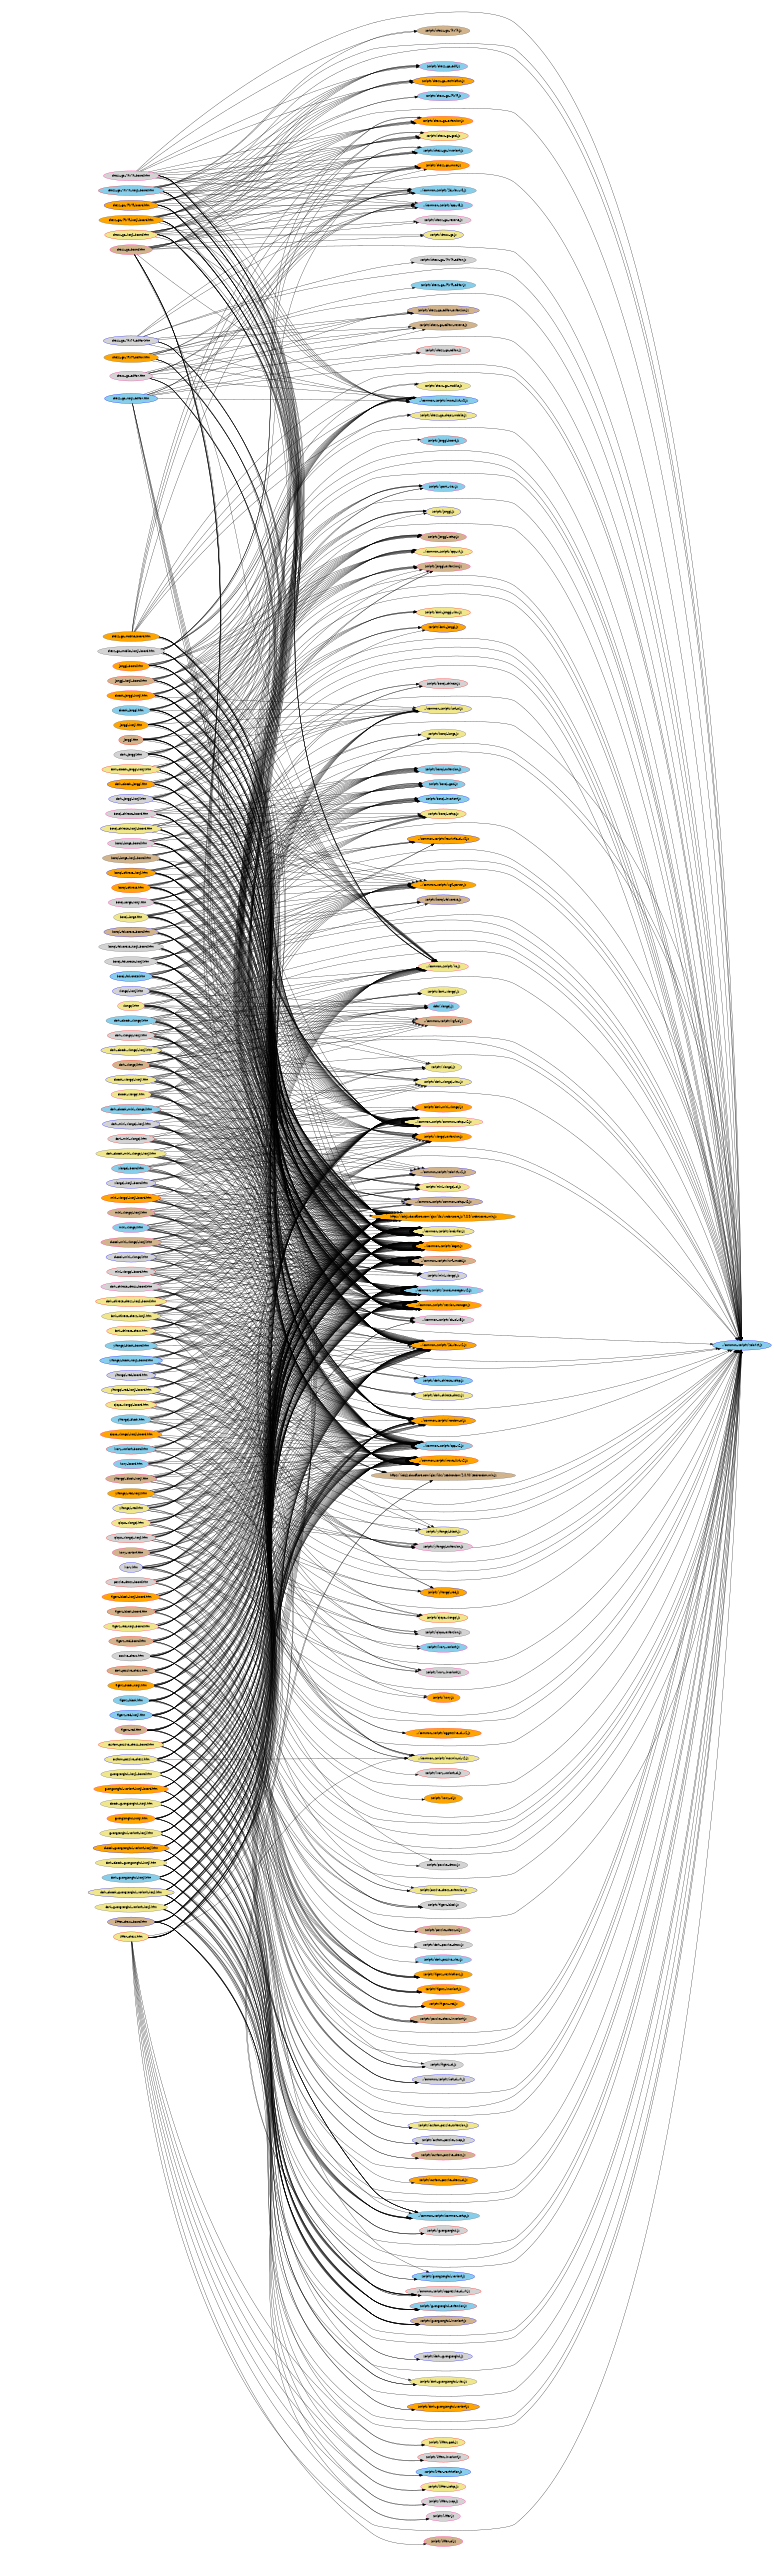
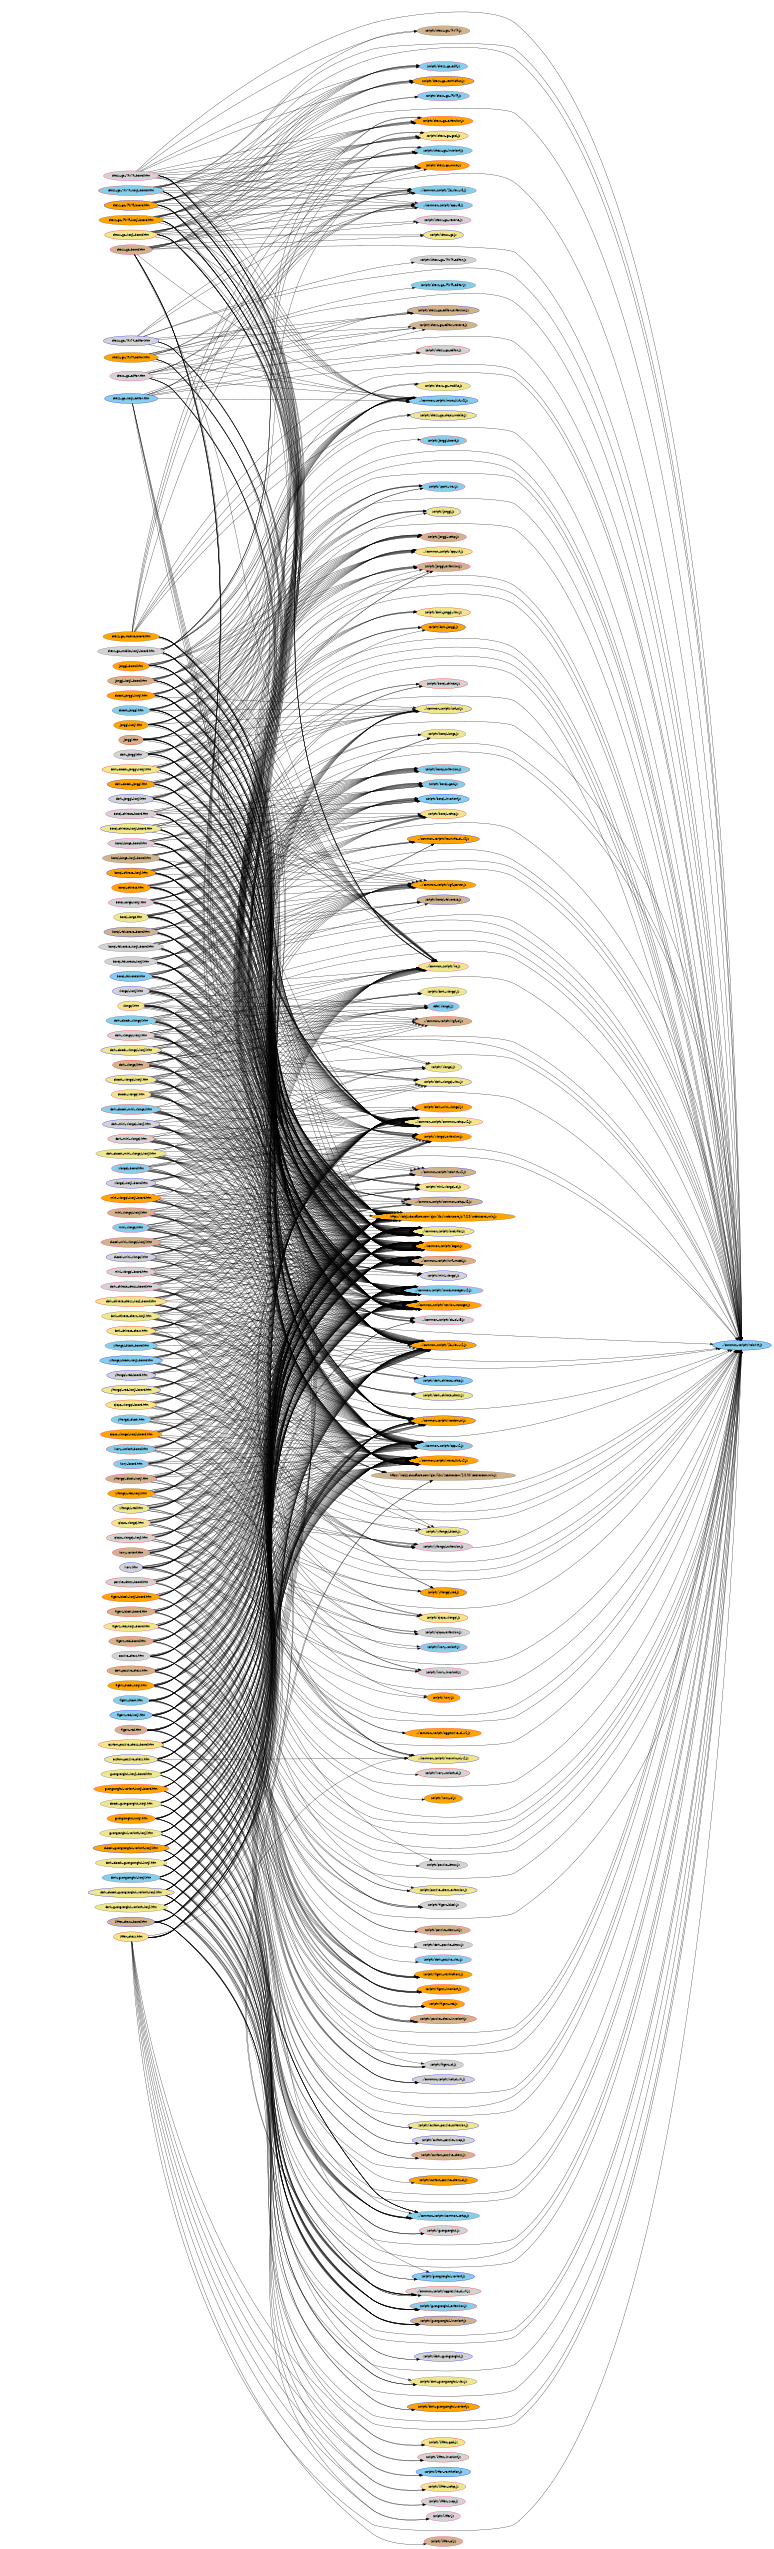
none -> (283, 847)
none -> (280, 1203)
